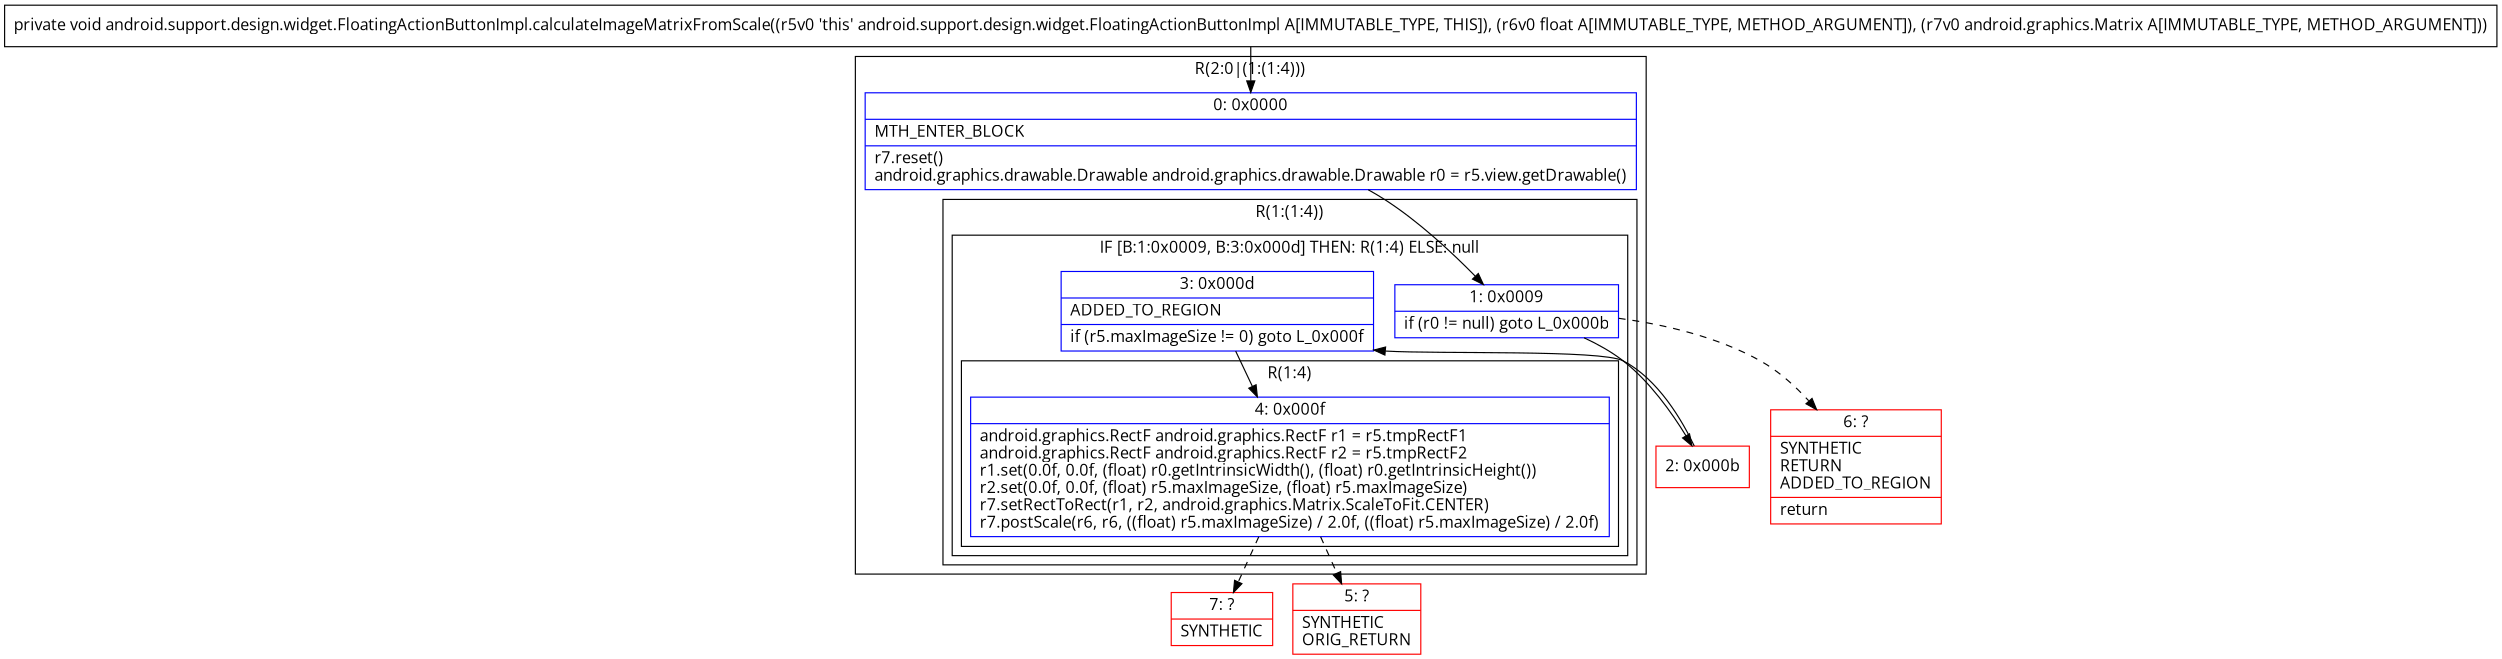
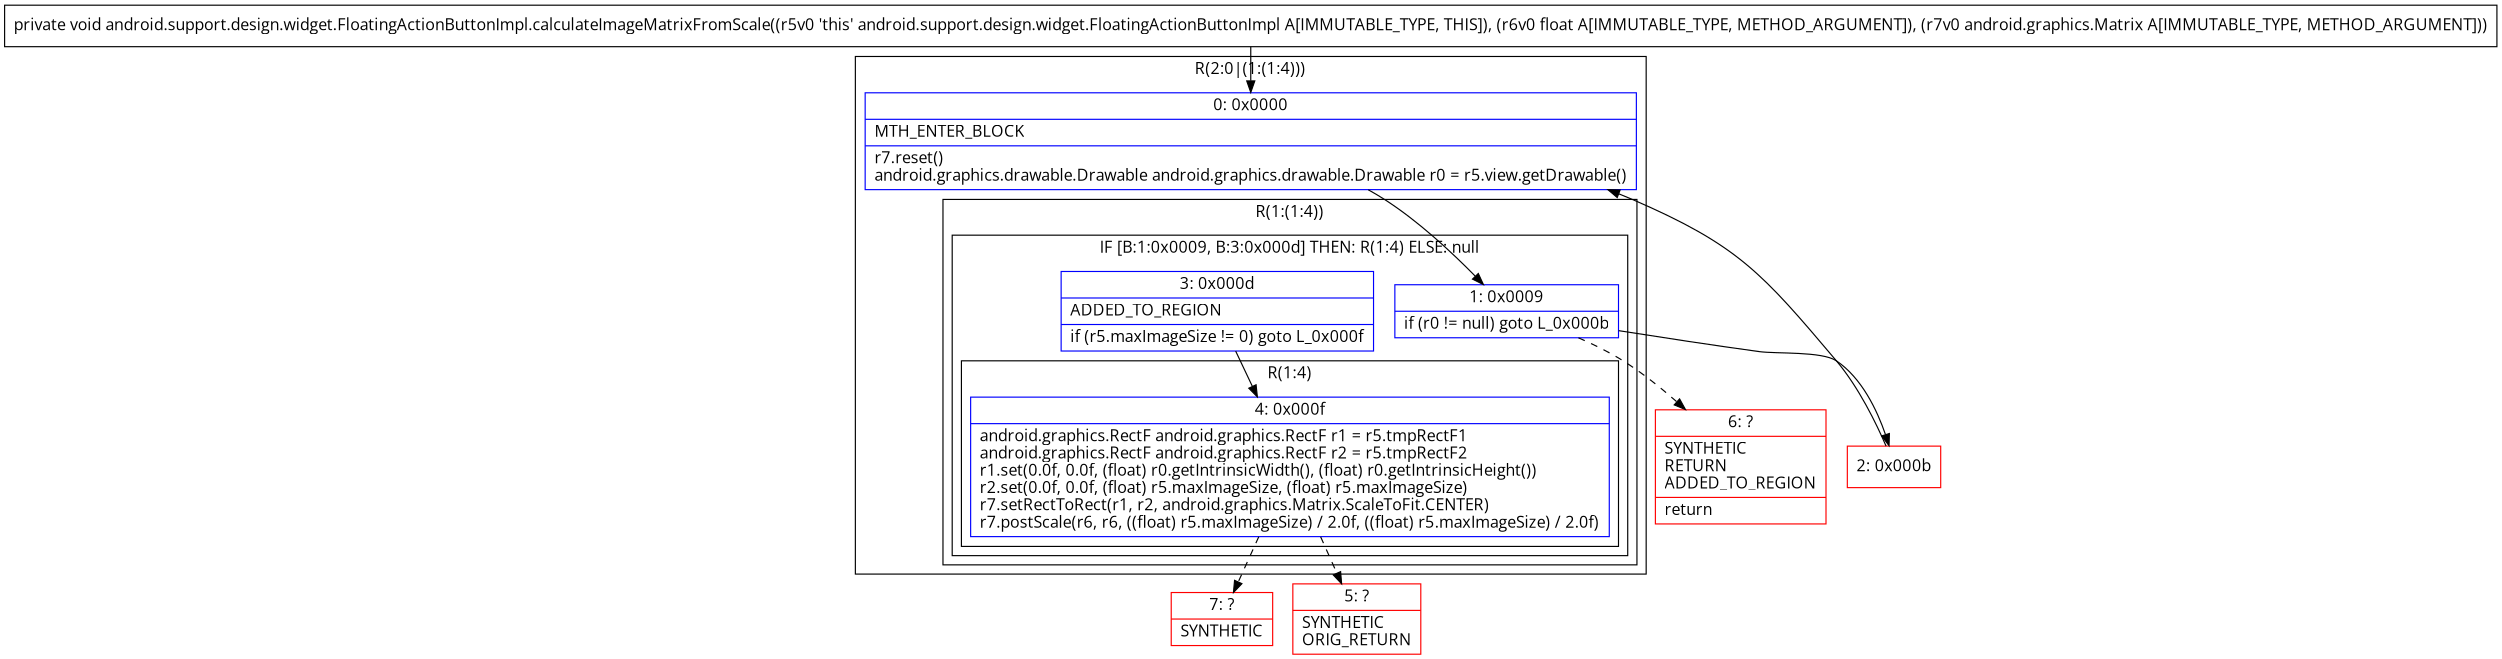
(1552, 354) -> (1777, 294)
